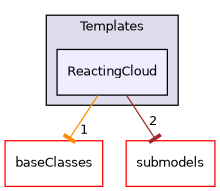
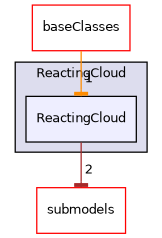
(112, 27) -> (81, 74)
(85, 115) -> (81, 70)
